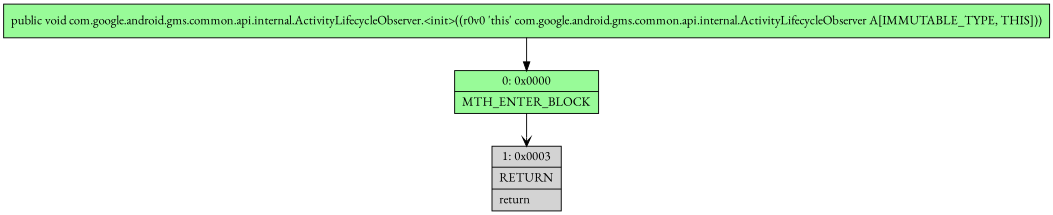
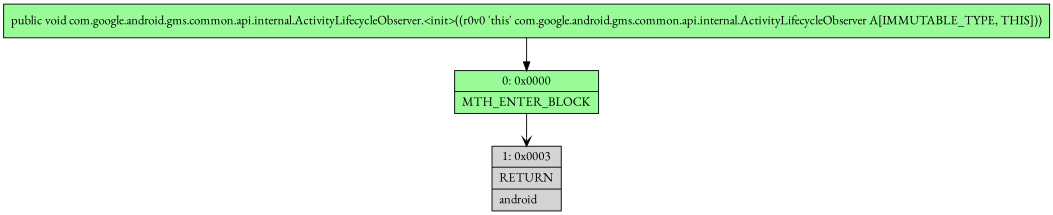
(515, 200) -> (518, 200)
